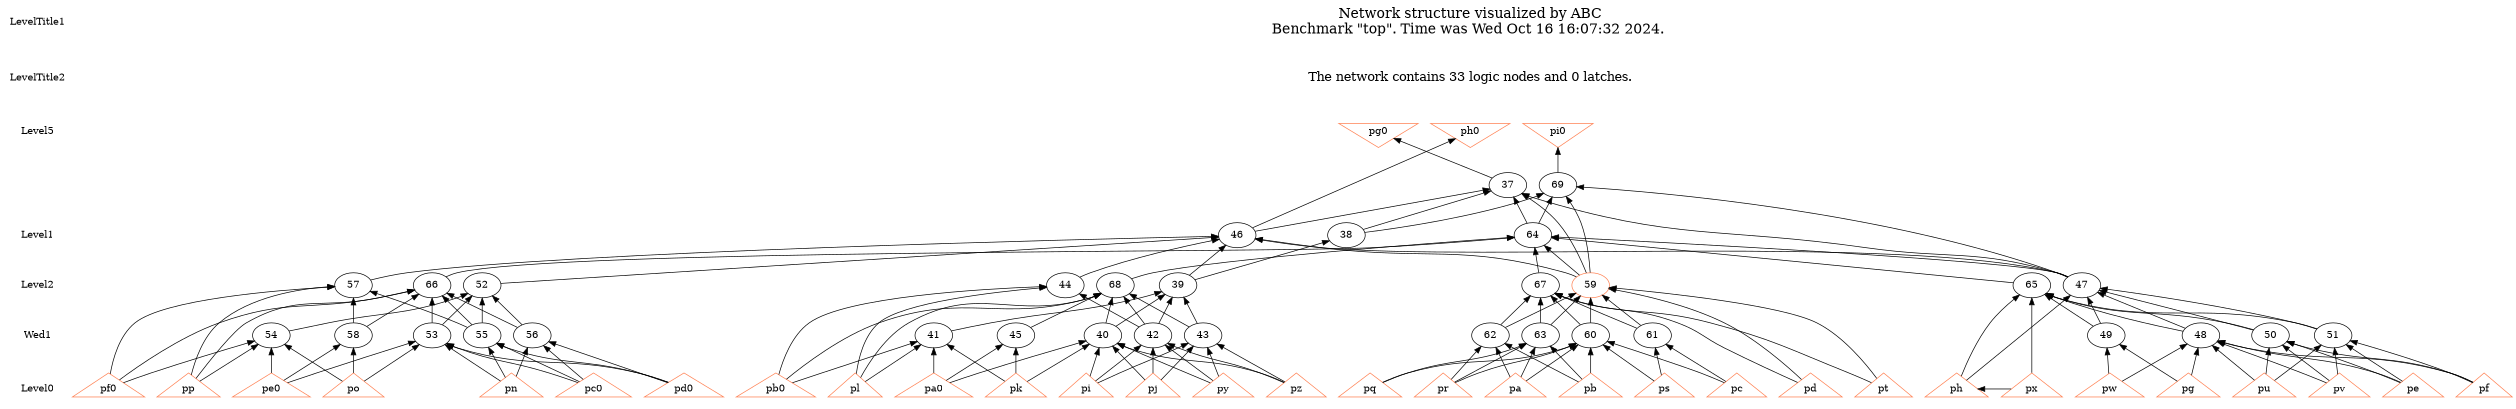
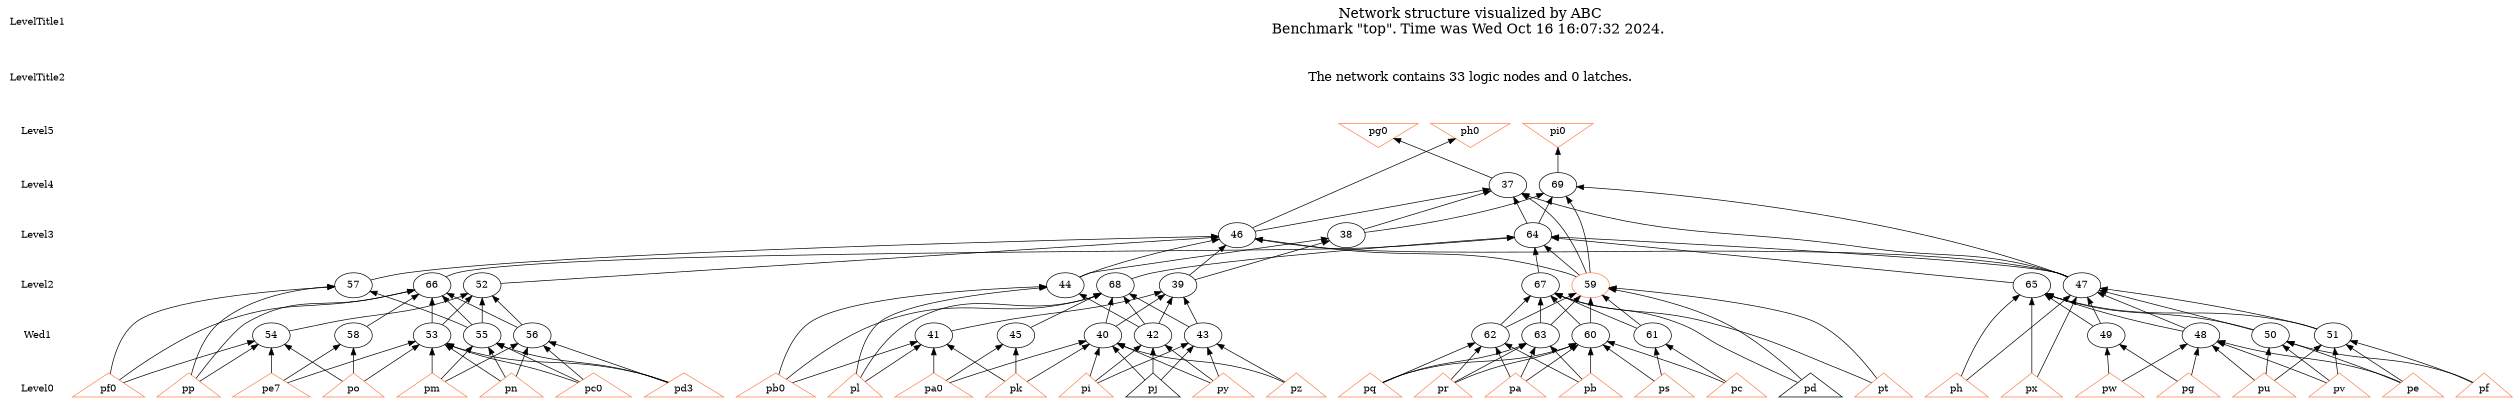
none -> (38, 185)
(38, 235) -> (38, 235)
none -> (1200, 257)
(353, 314) -> none
(1204, 357) -> none
(2350, 358) -> none
none -> (1430, 362)
(271, 389) -> (271, 389)
none -> (432, 389)
(684, 389) -> (684, 389)
(1153, 389) -> (1153, 389)
(1811, 389) -> (1811, 389)
(1998, 389) -> (2055, 340)
